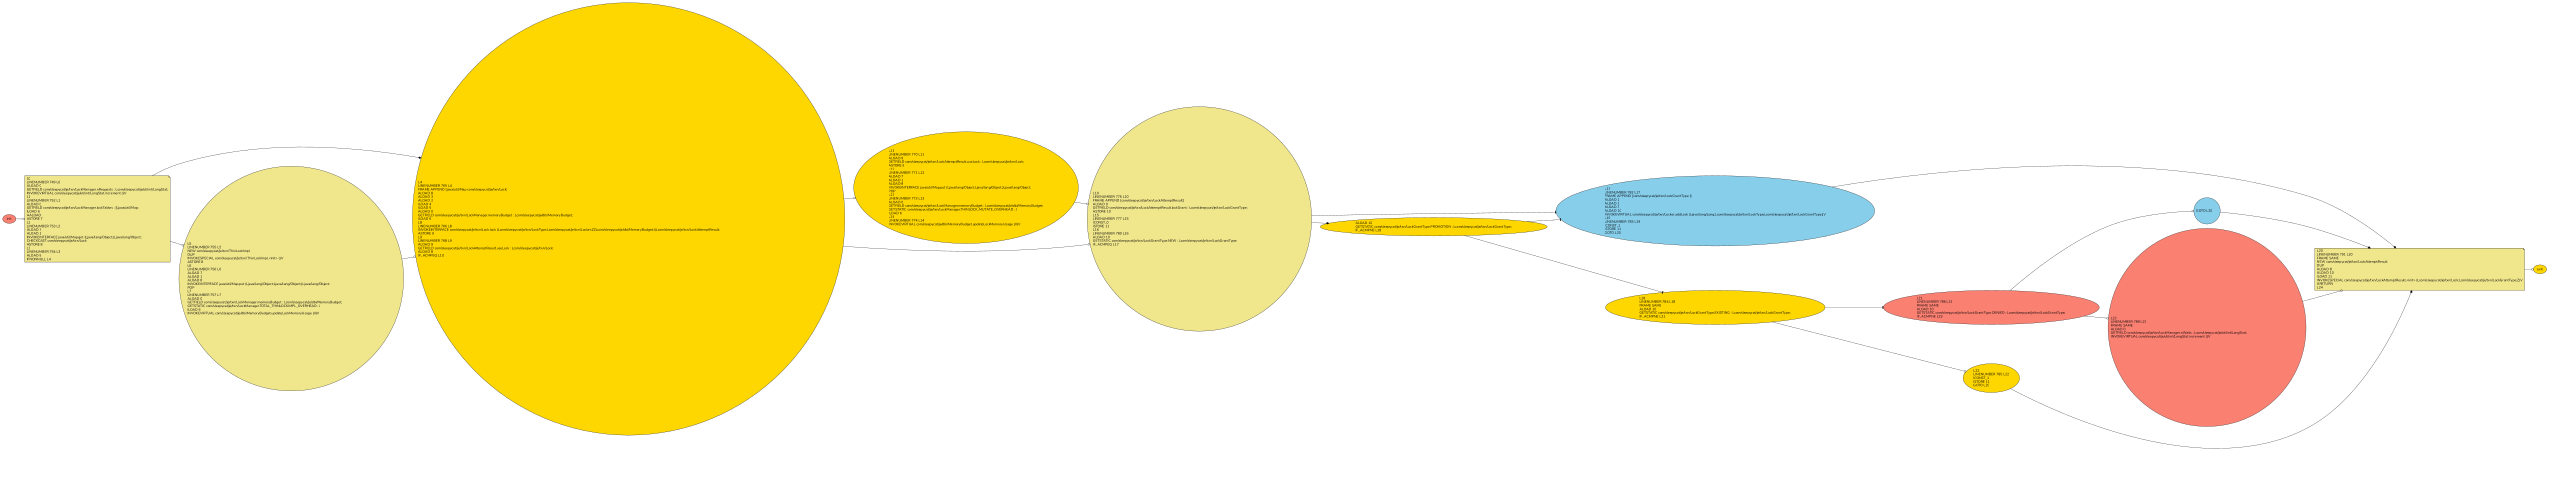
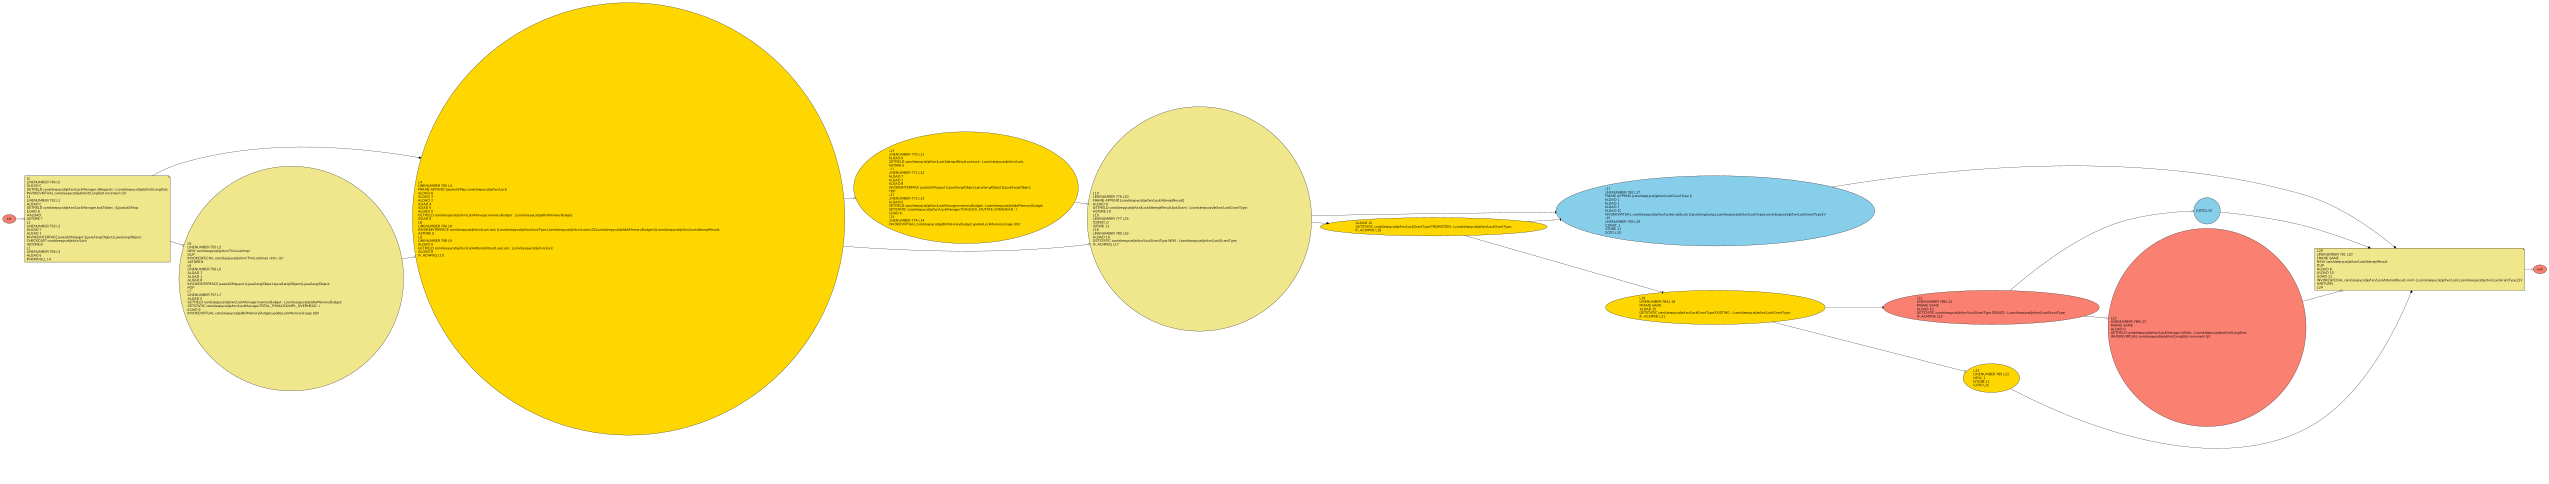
(2540, 269) -> (2540, 269)
(1991, 378) -> (1991, 378)
